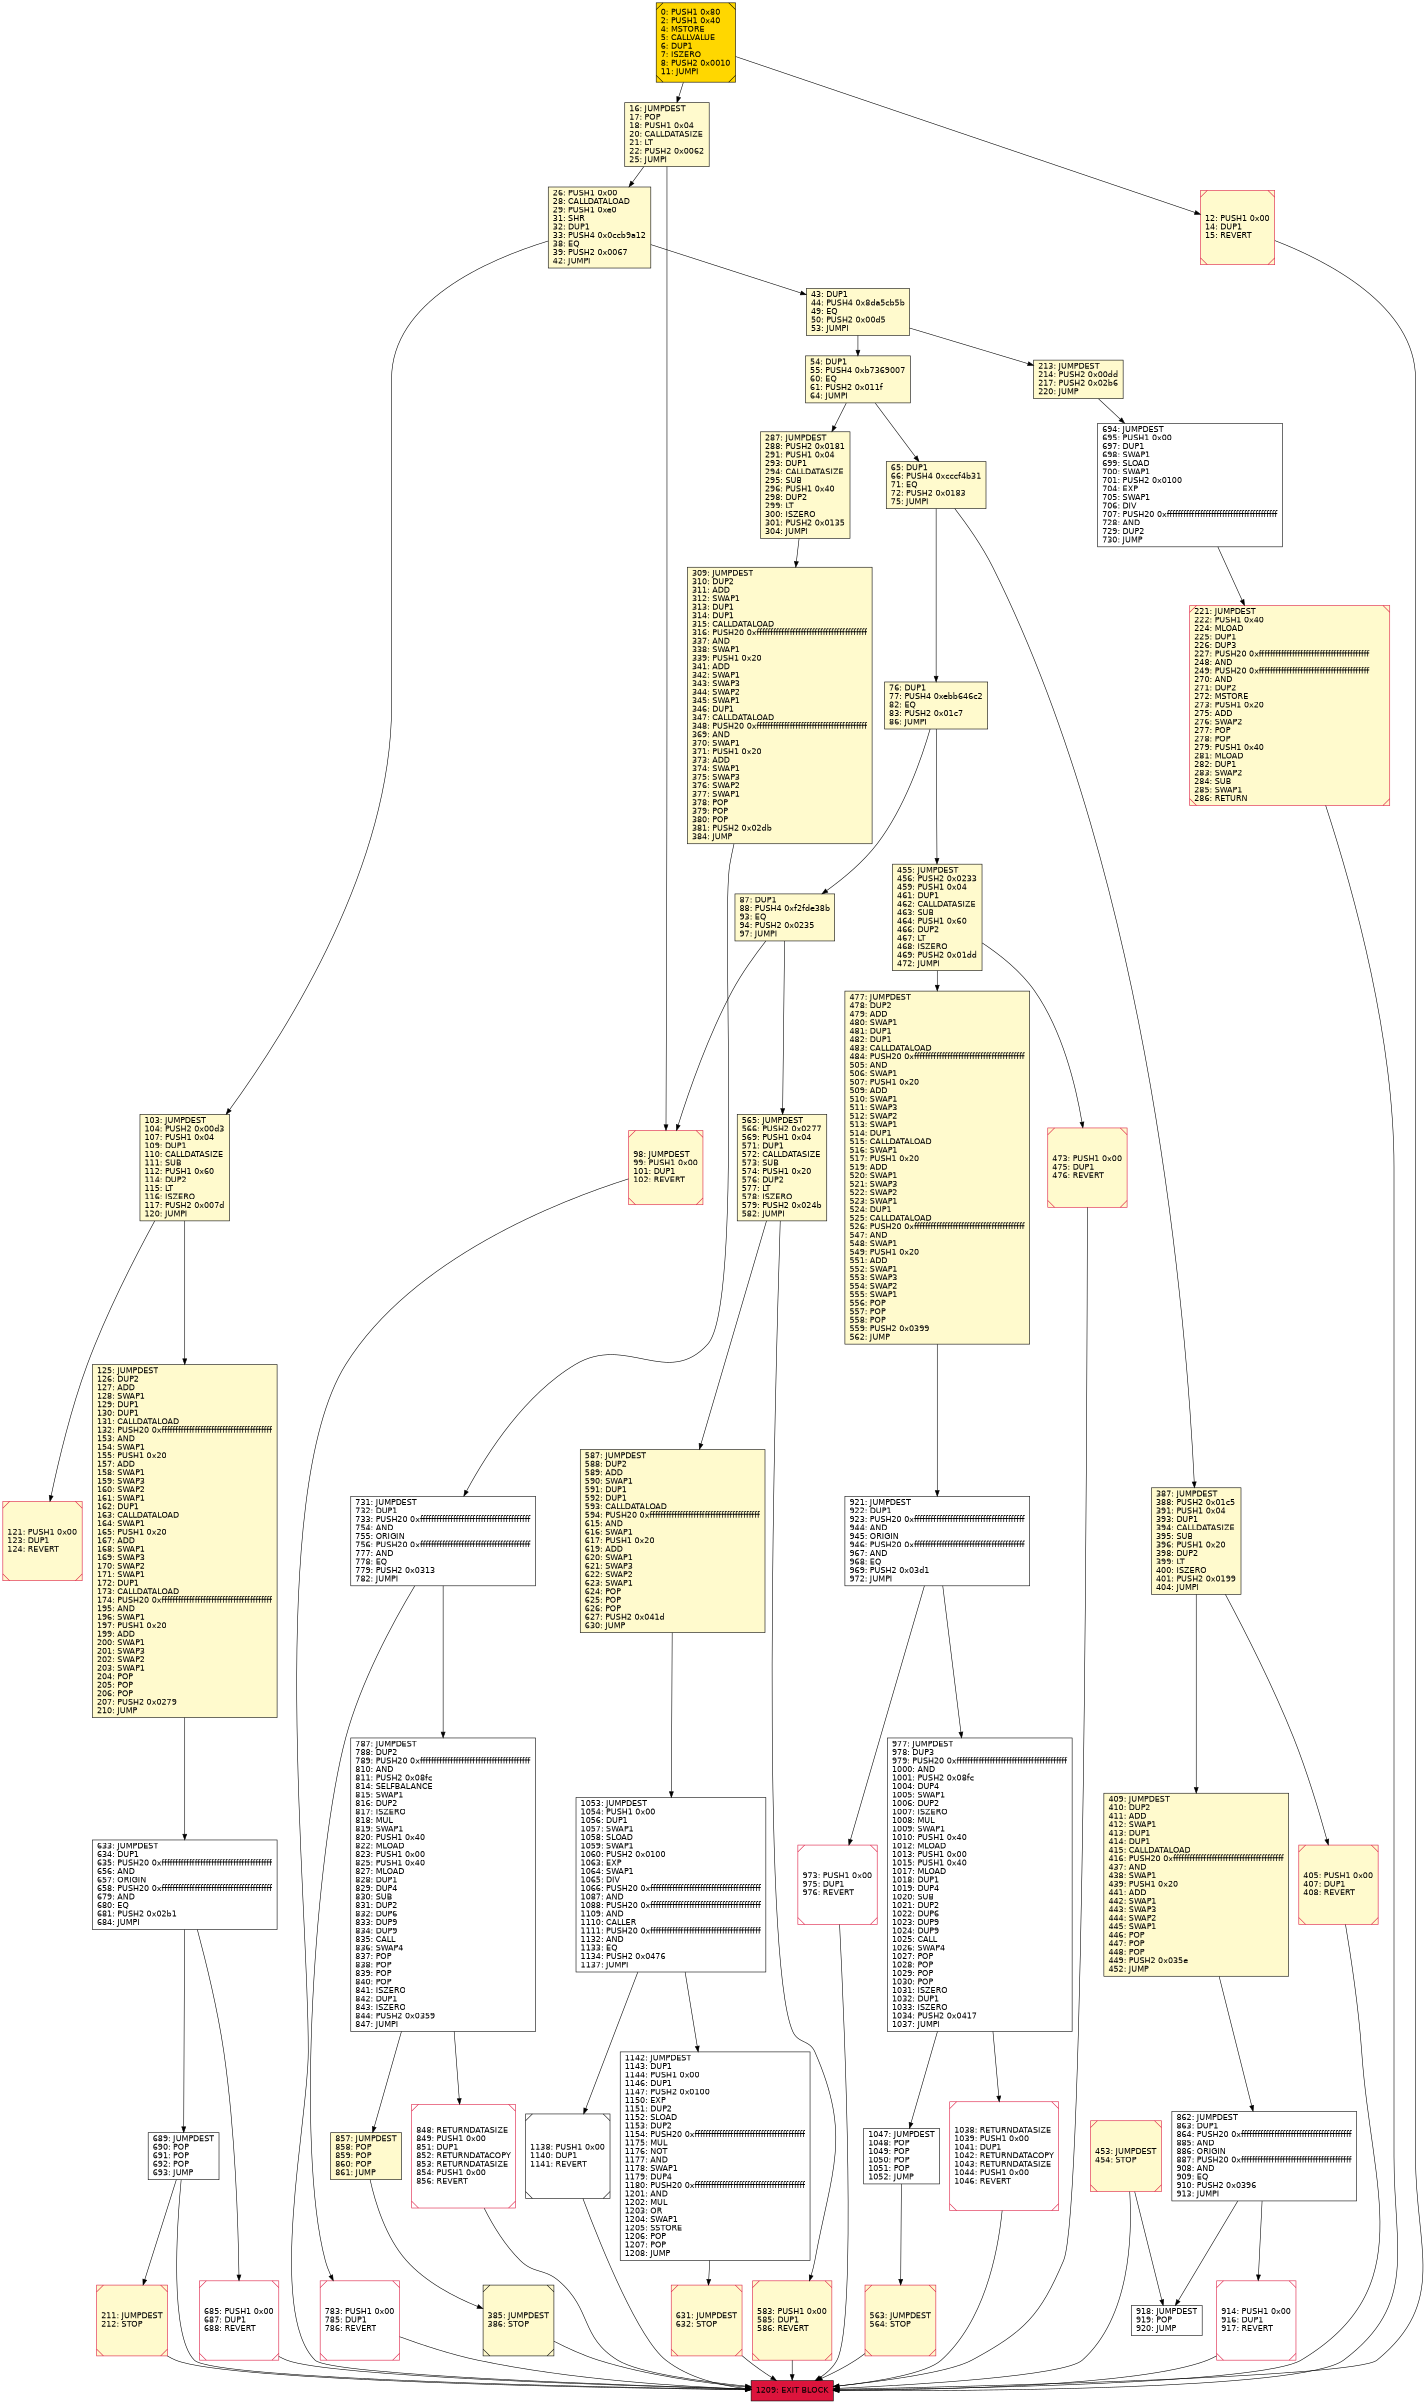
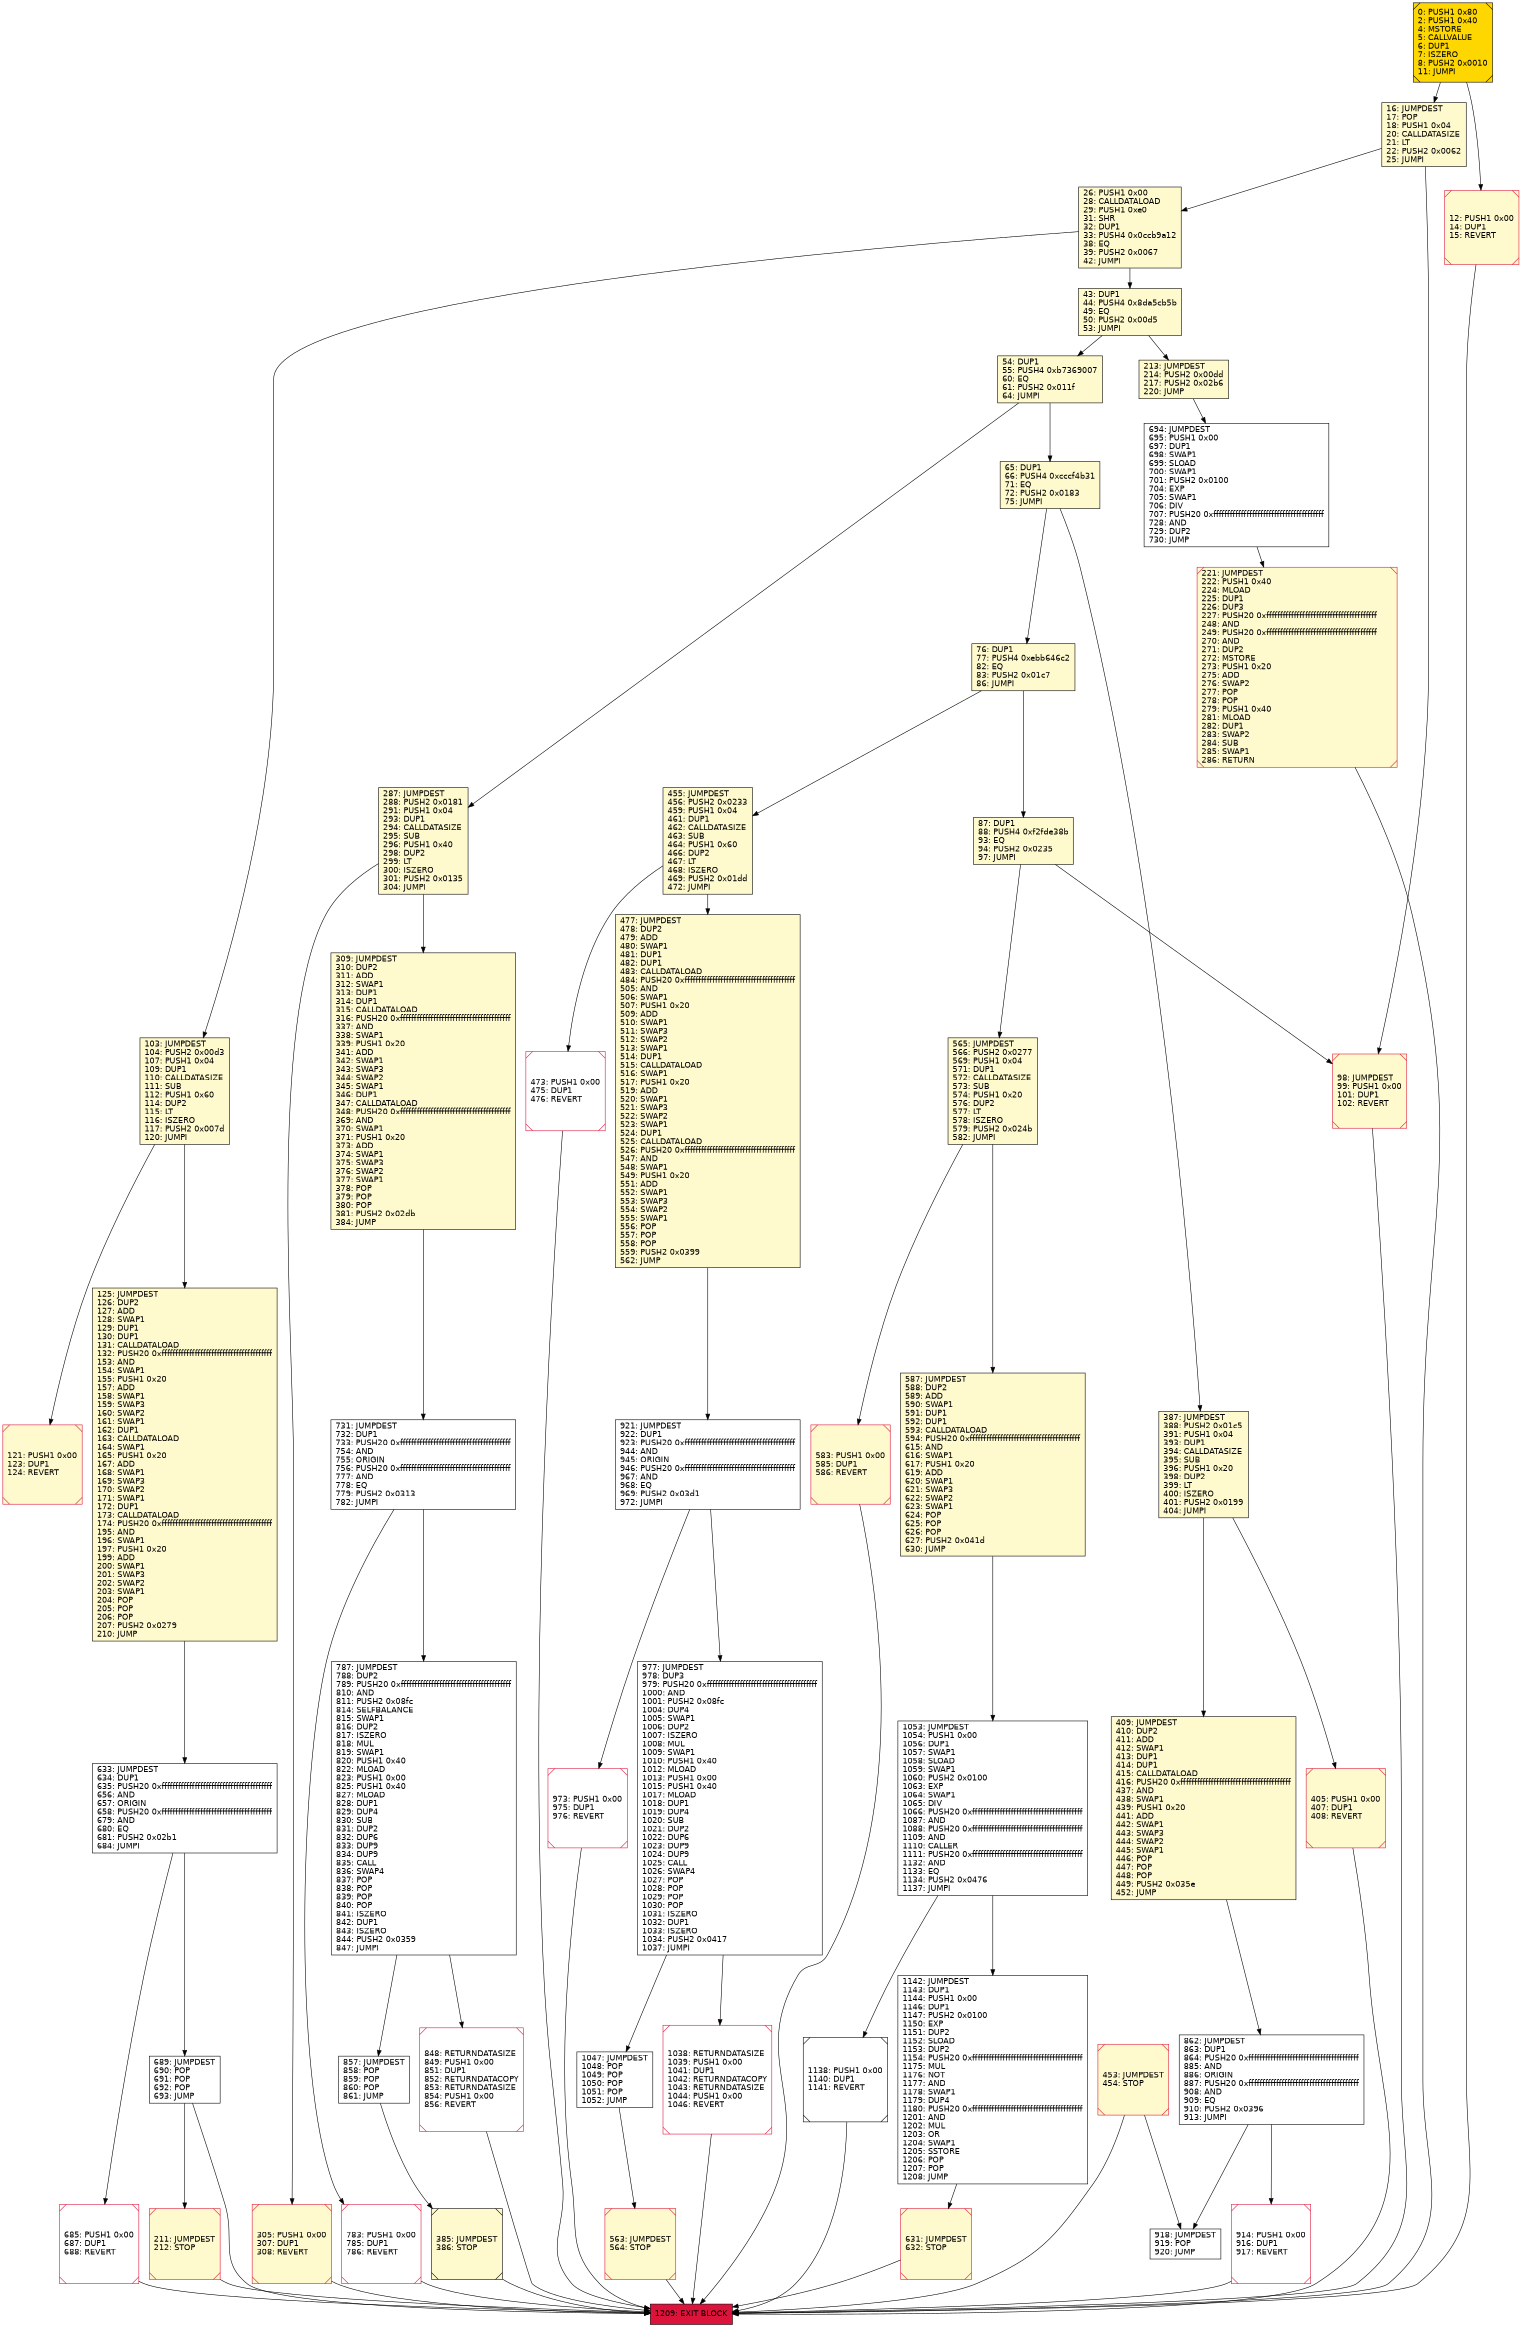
(1087, 1168) -> (566, 1091)
(366, 2156) -> (374, 2080)
none -> (292, 2244)
